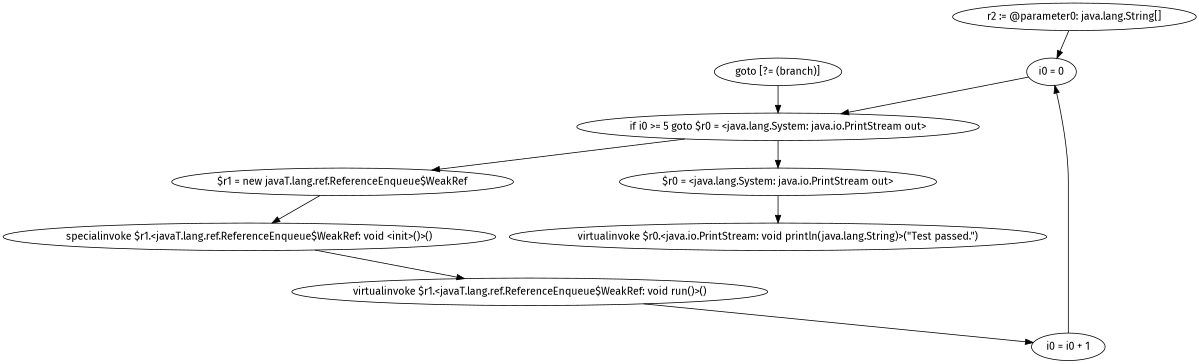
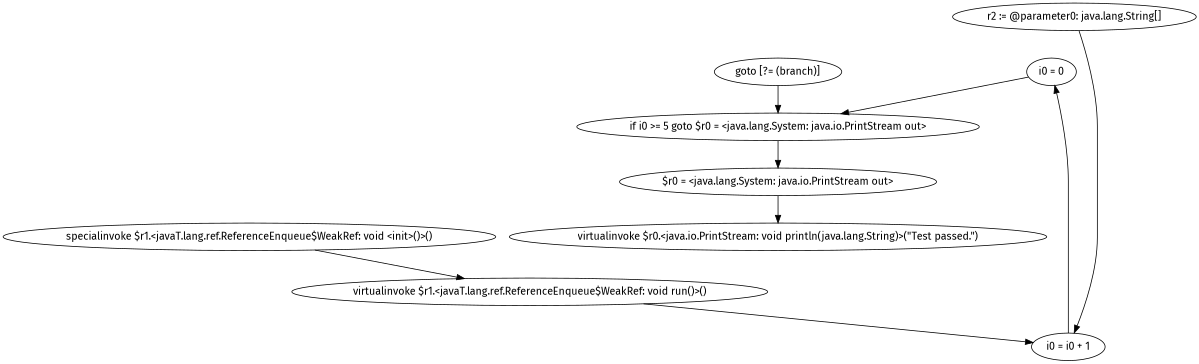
(1064, 41) -> (1097, 179)
(343, 182) -> none
